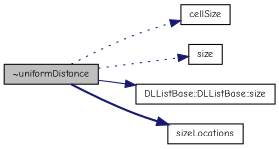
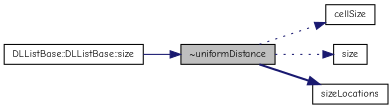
(112, 82) -> (157, 54)
